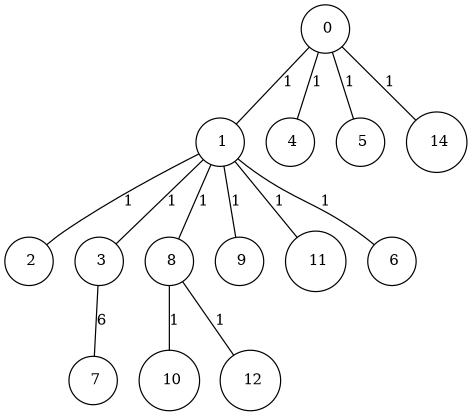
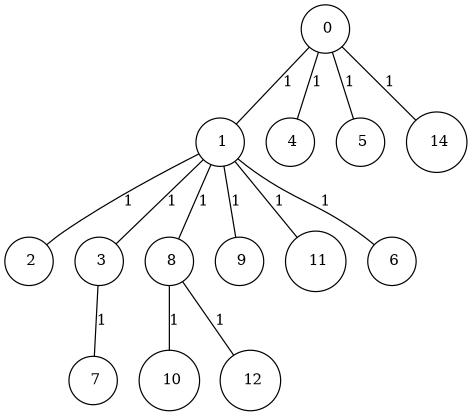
(102, 321) -> (102, 321)
